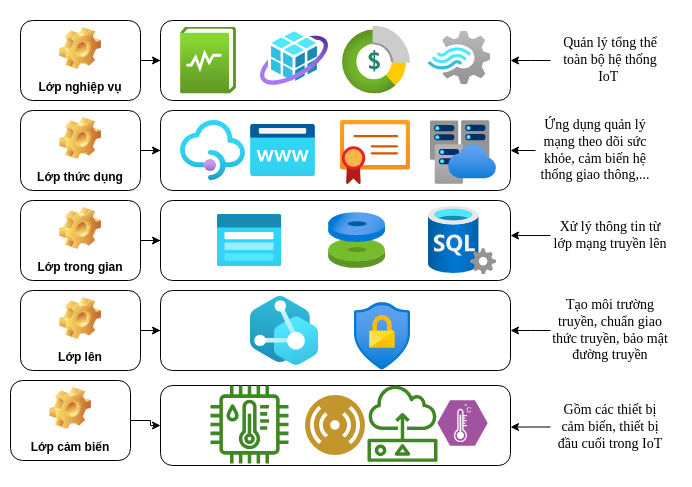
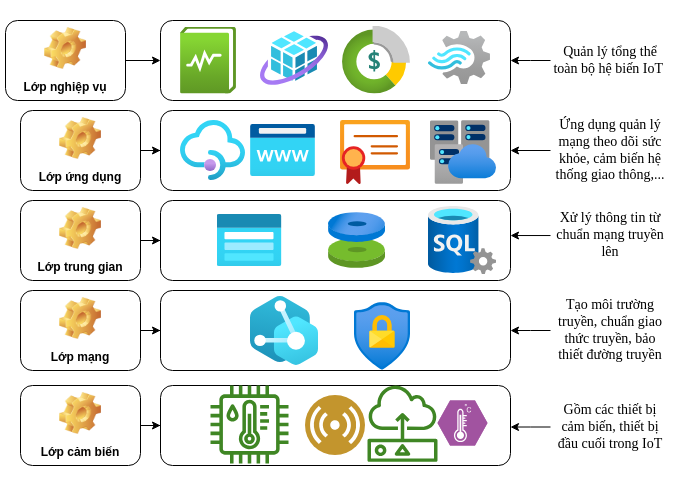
(81, 61) -> (66, 61)
(611, 61) -> (611, 61)
(596, 151) -> (611, 151)
(81, 176) -> (81, 176)
(611, 236) -> (611, 236)
(81, 266) -> (81, 266)
(611, 331) -> (611, 331)
(81, 356) -> (81, 356)
(71, 421) -> (81, 426)
